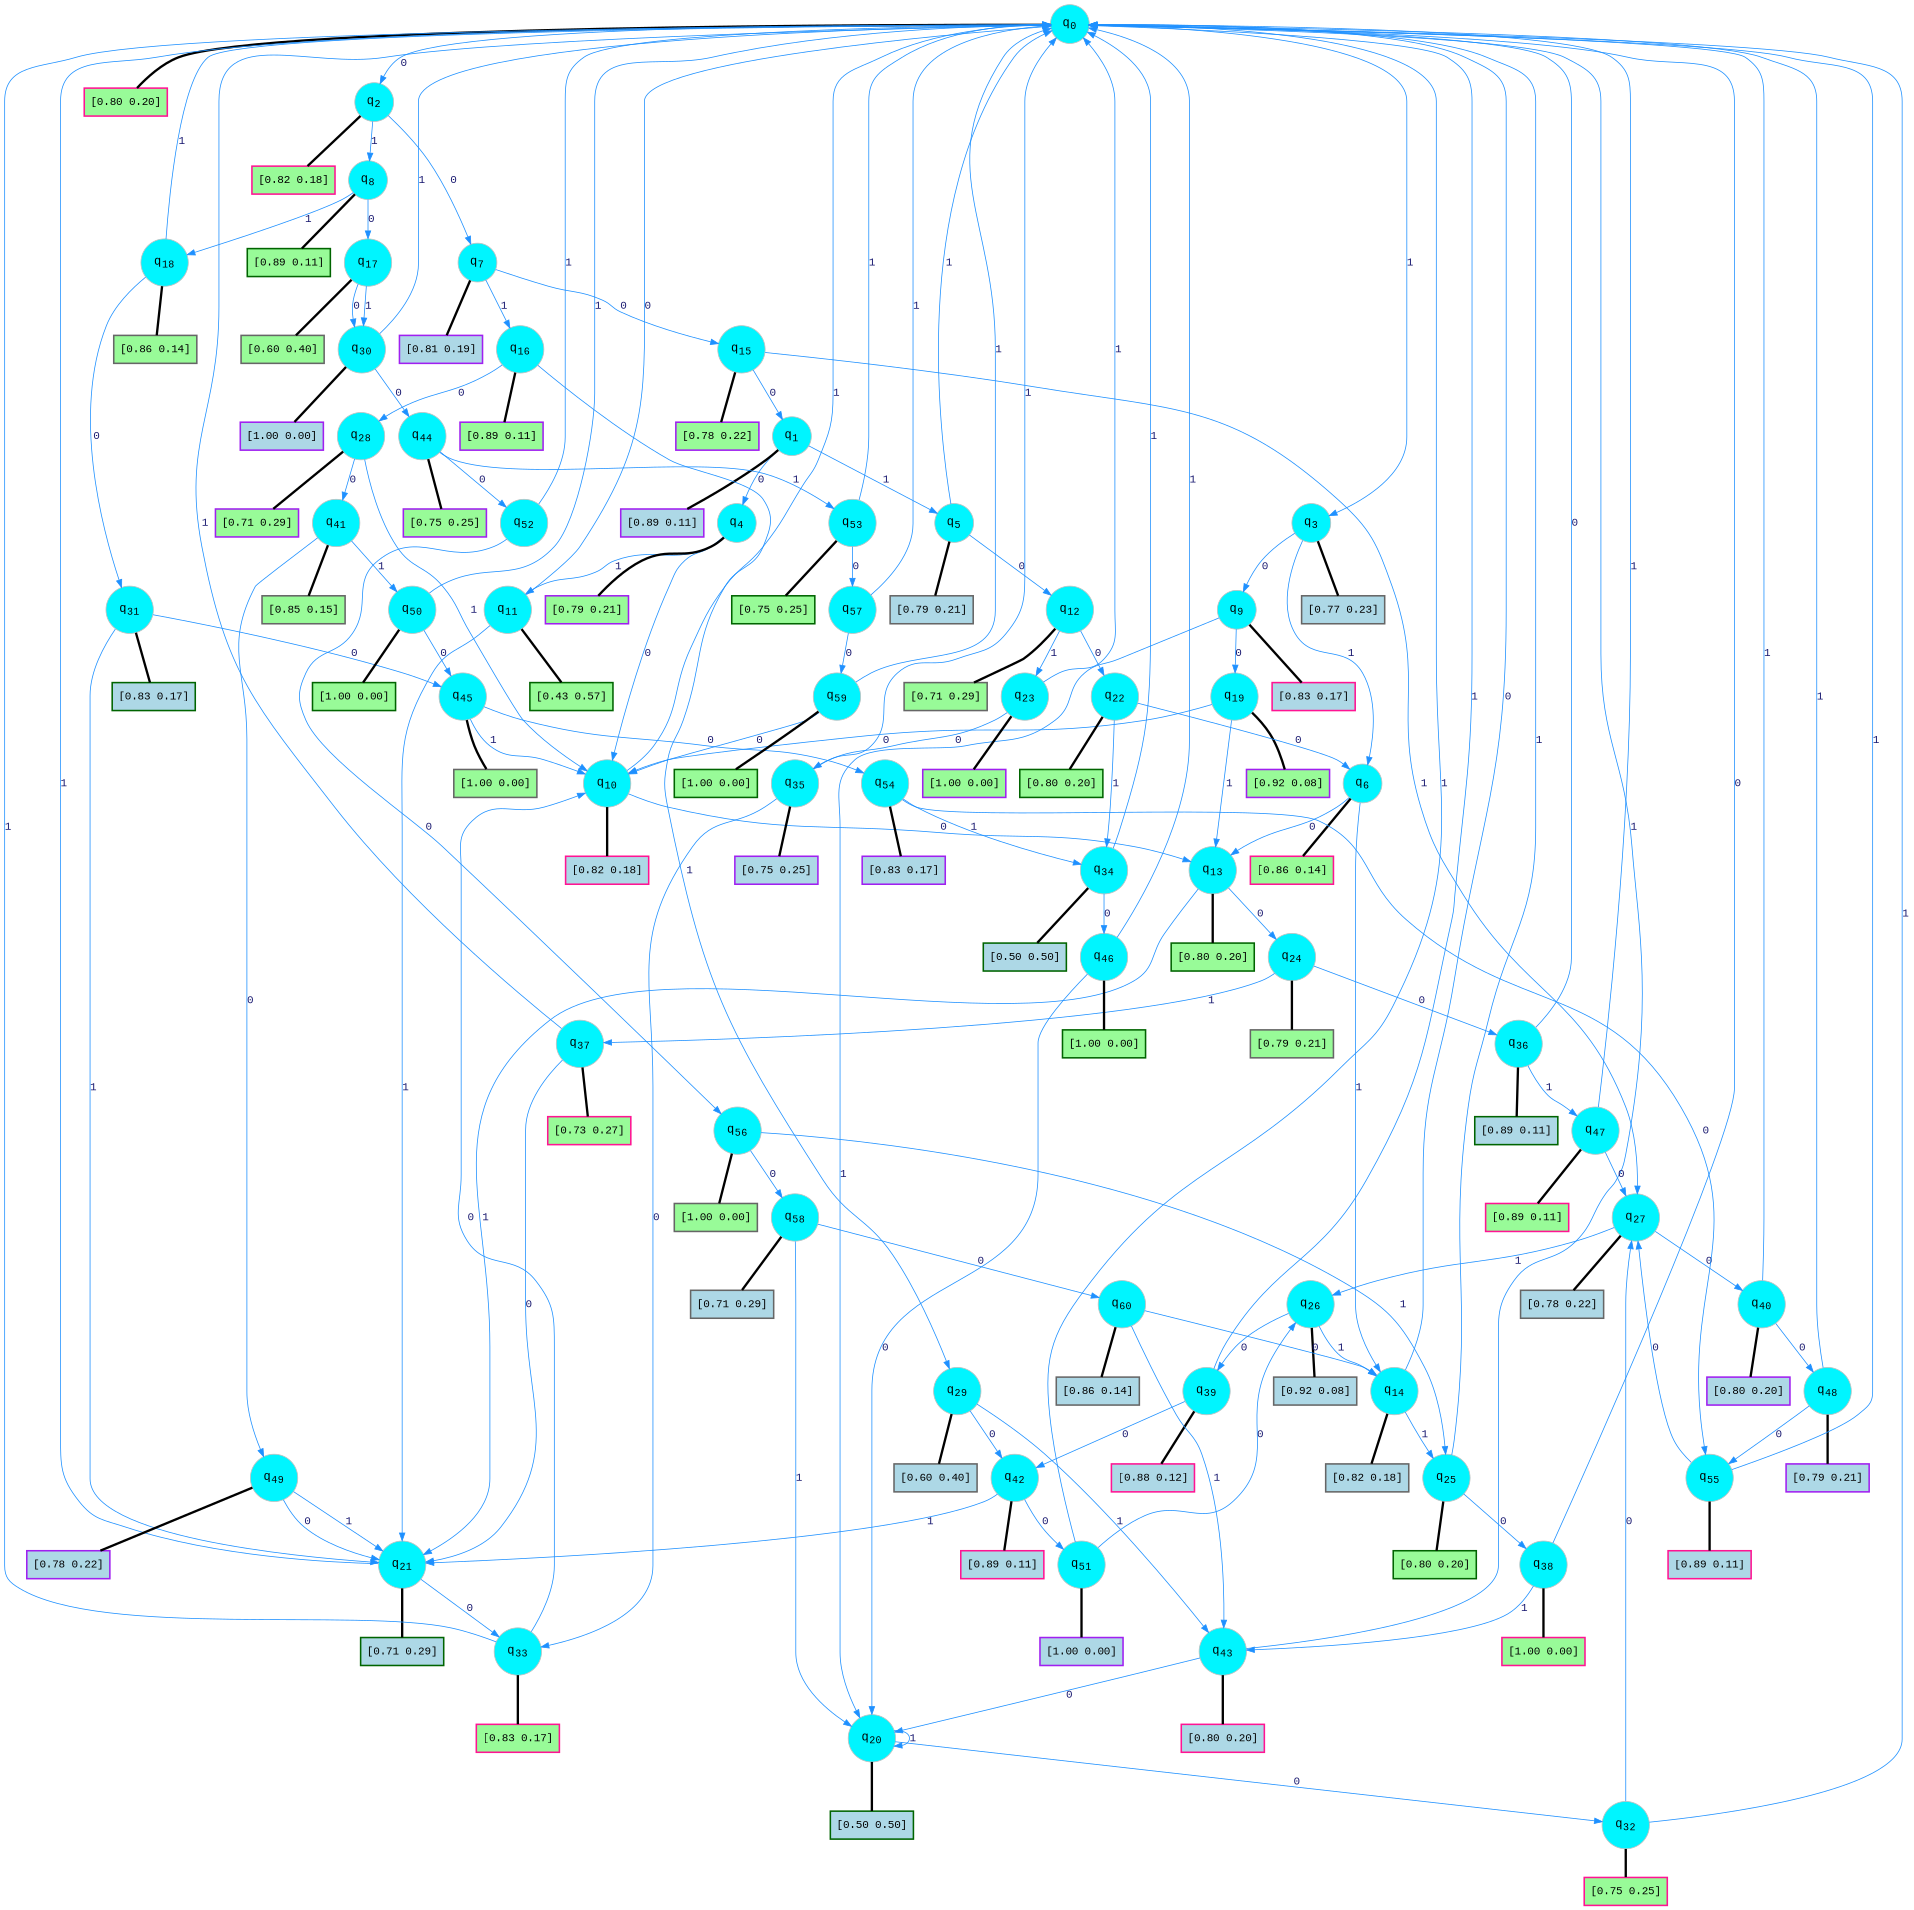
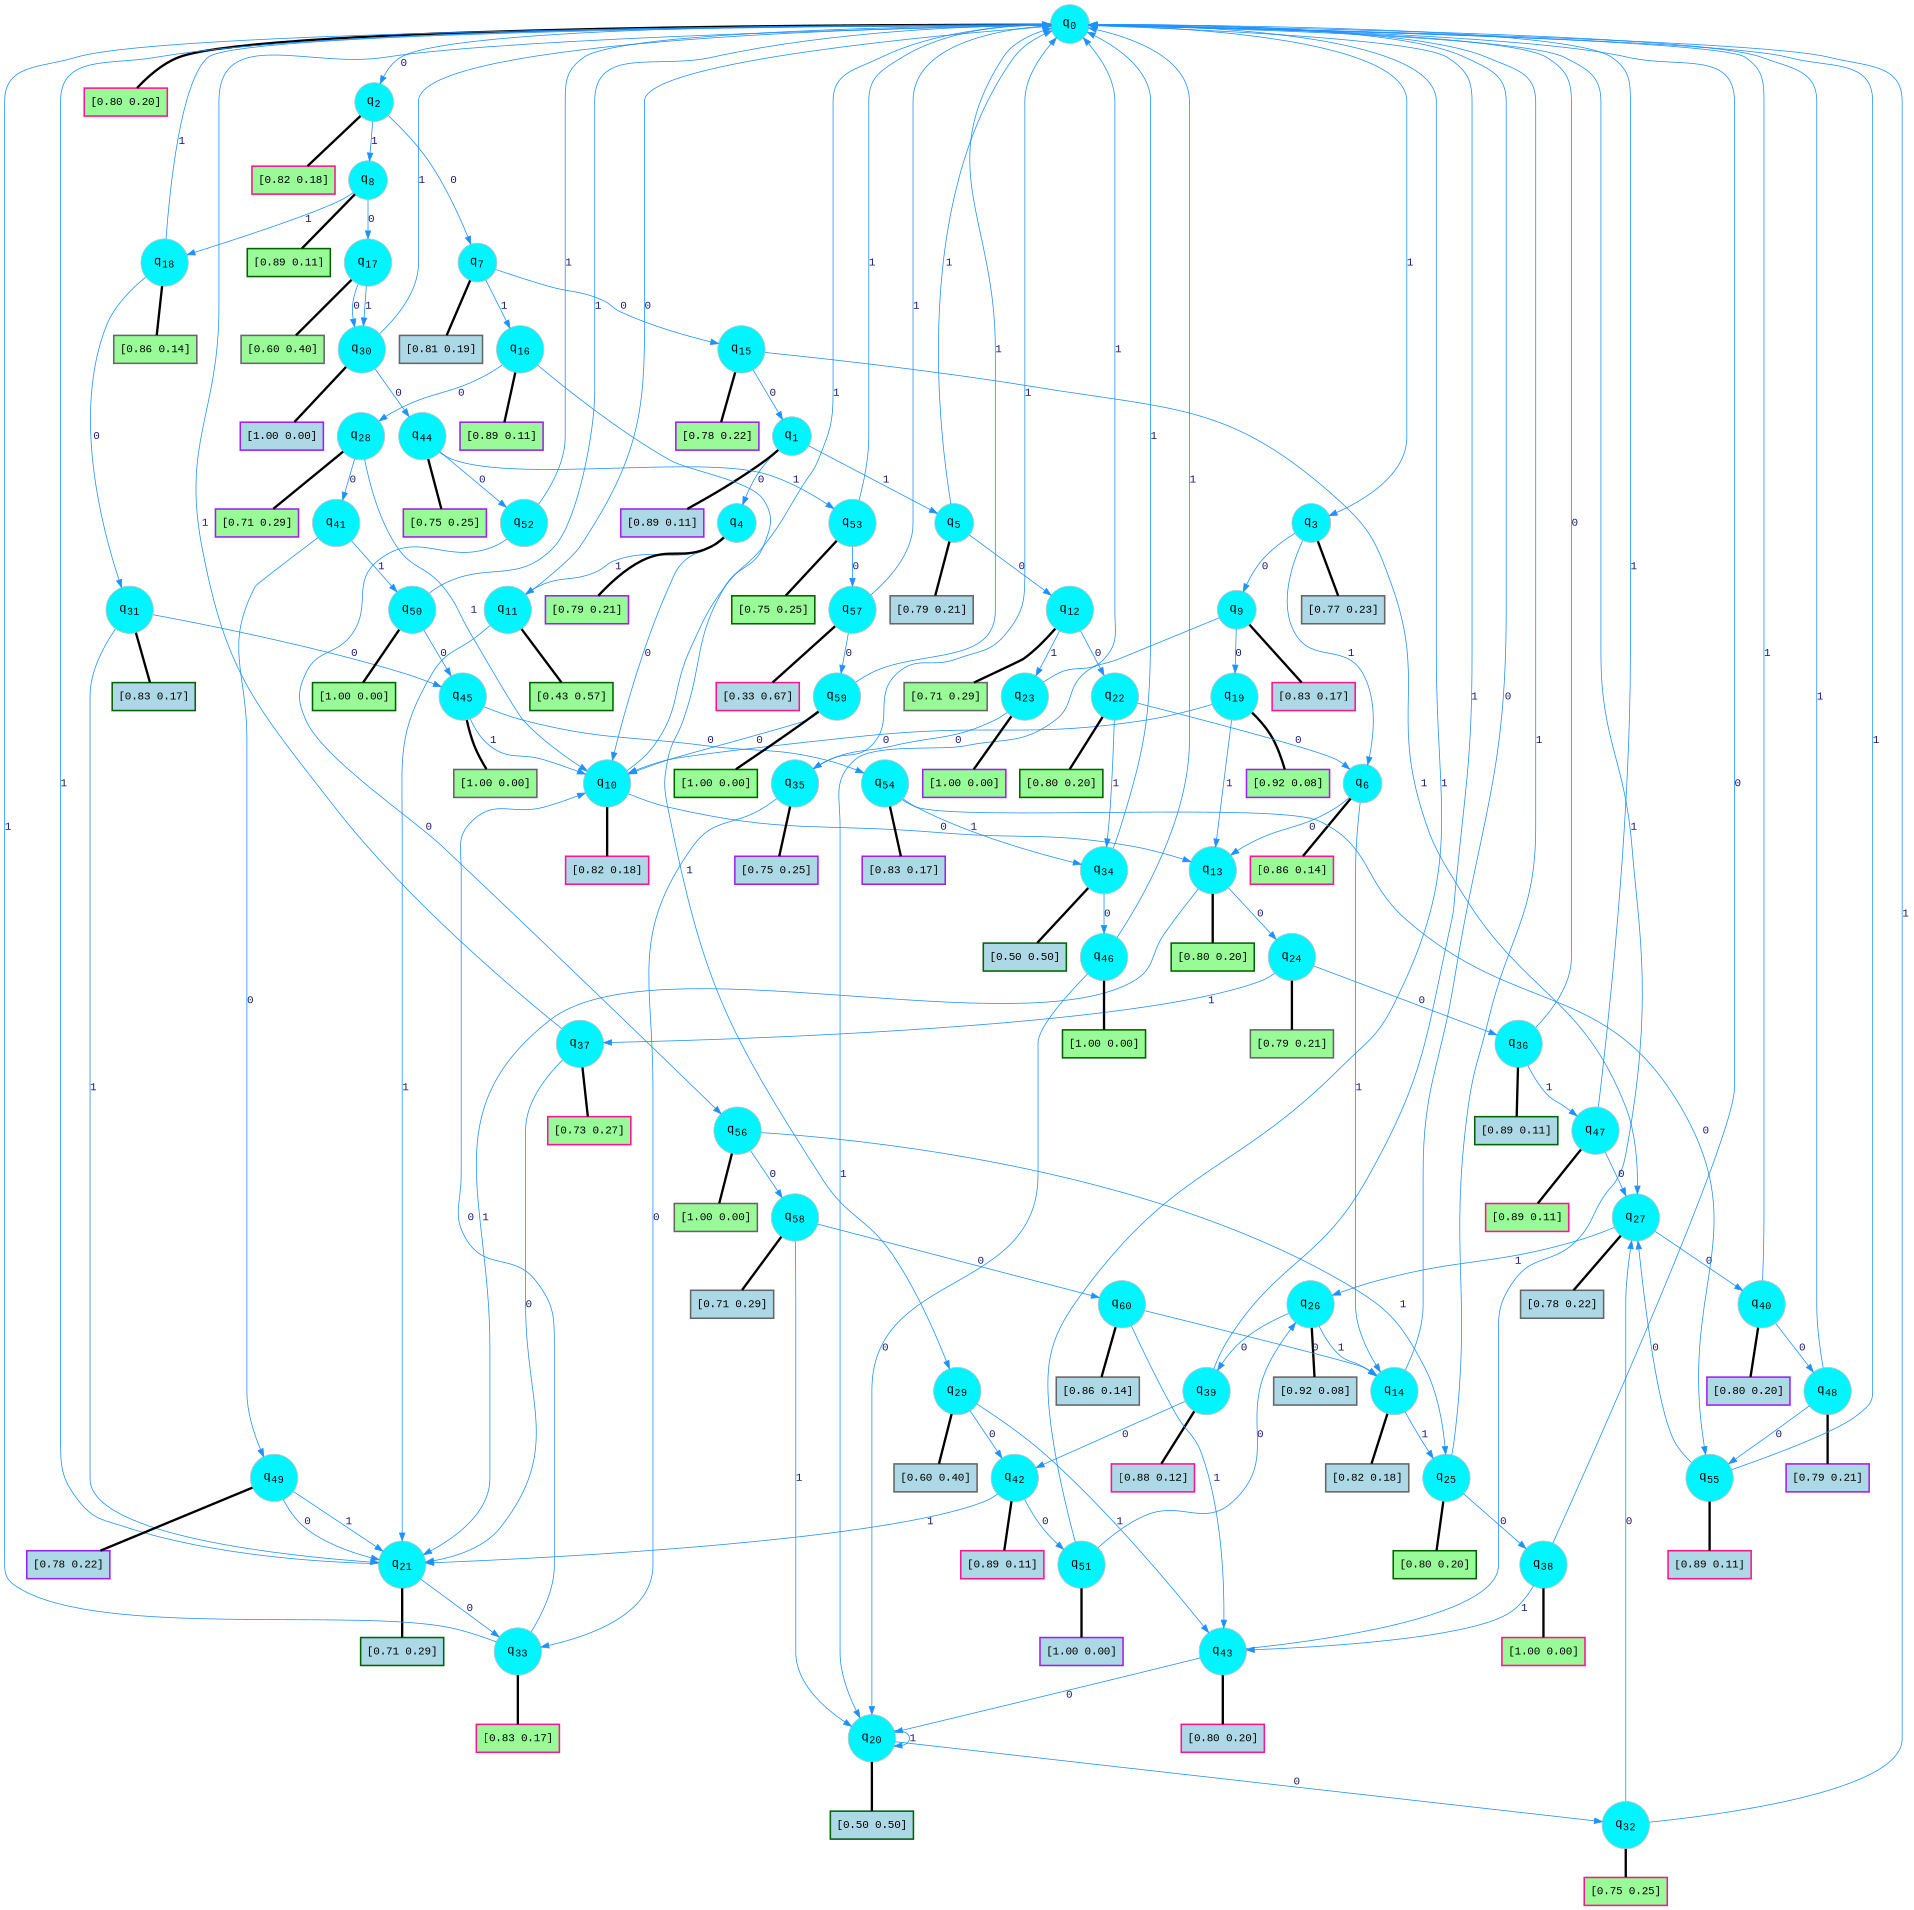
(441, 349) -> (441, 349)
(304, 610) -> none
none -> (758, 697)
